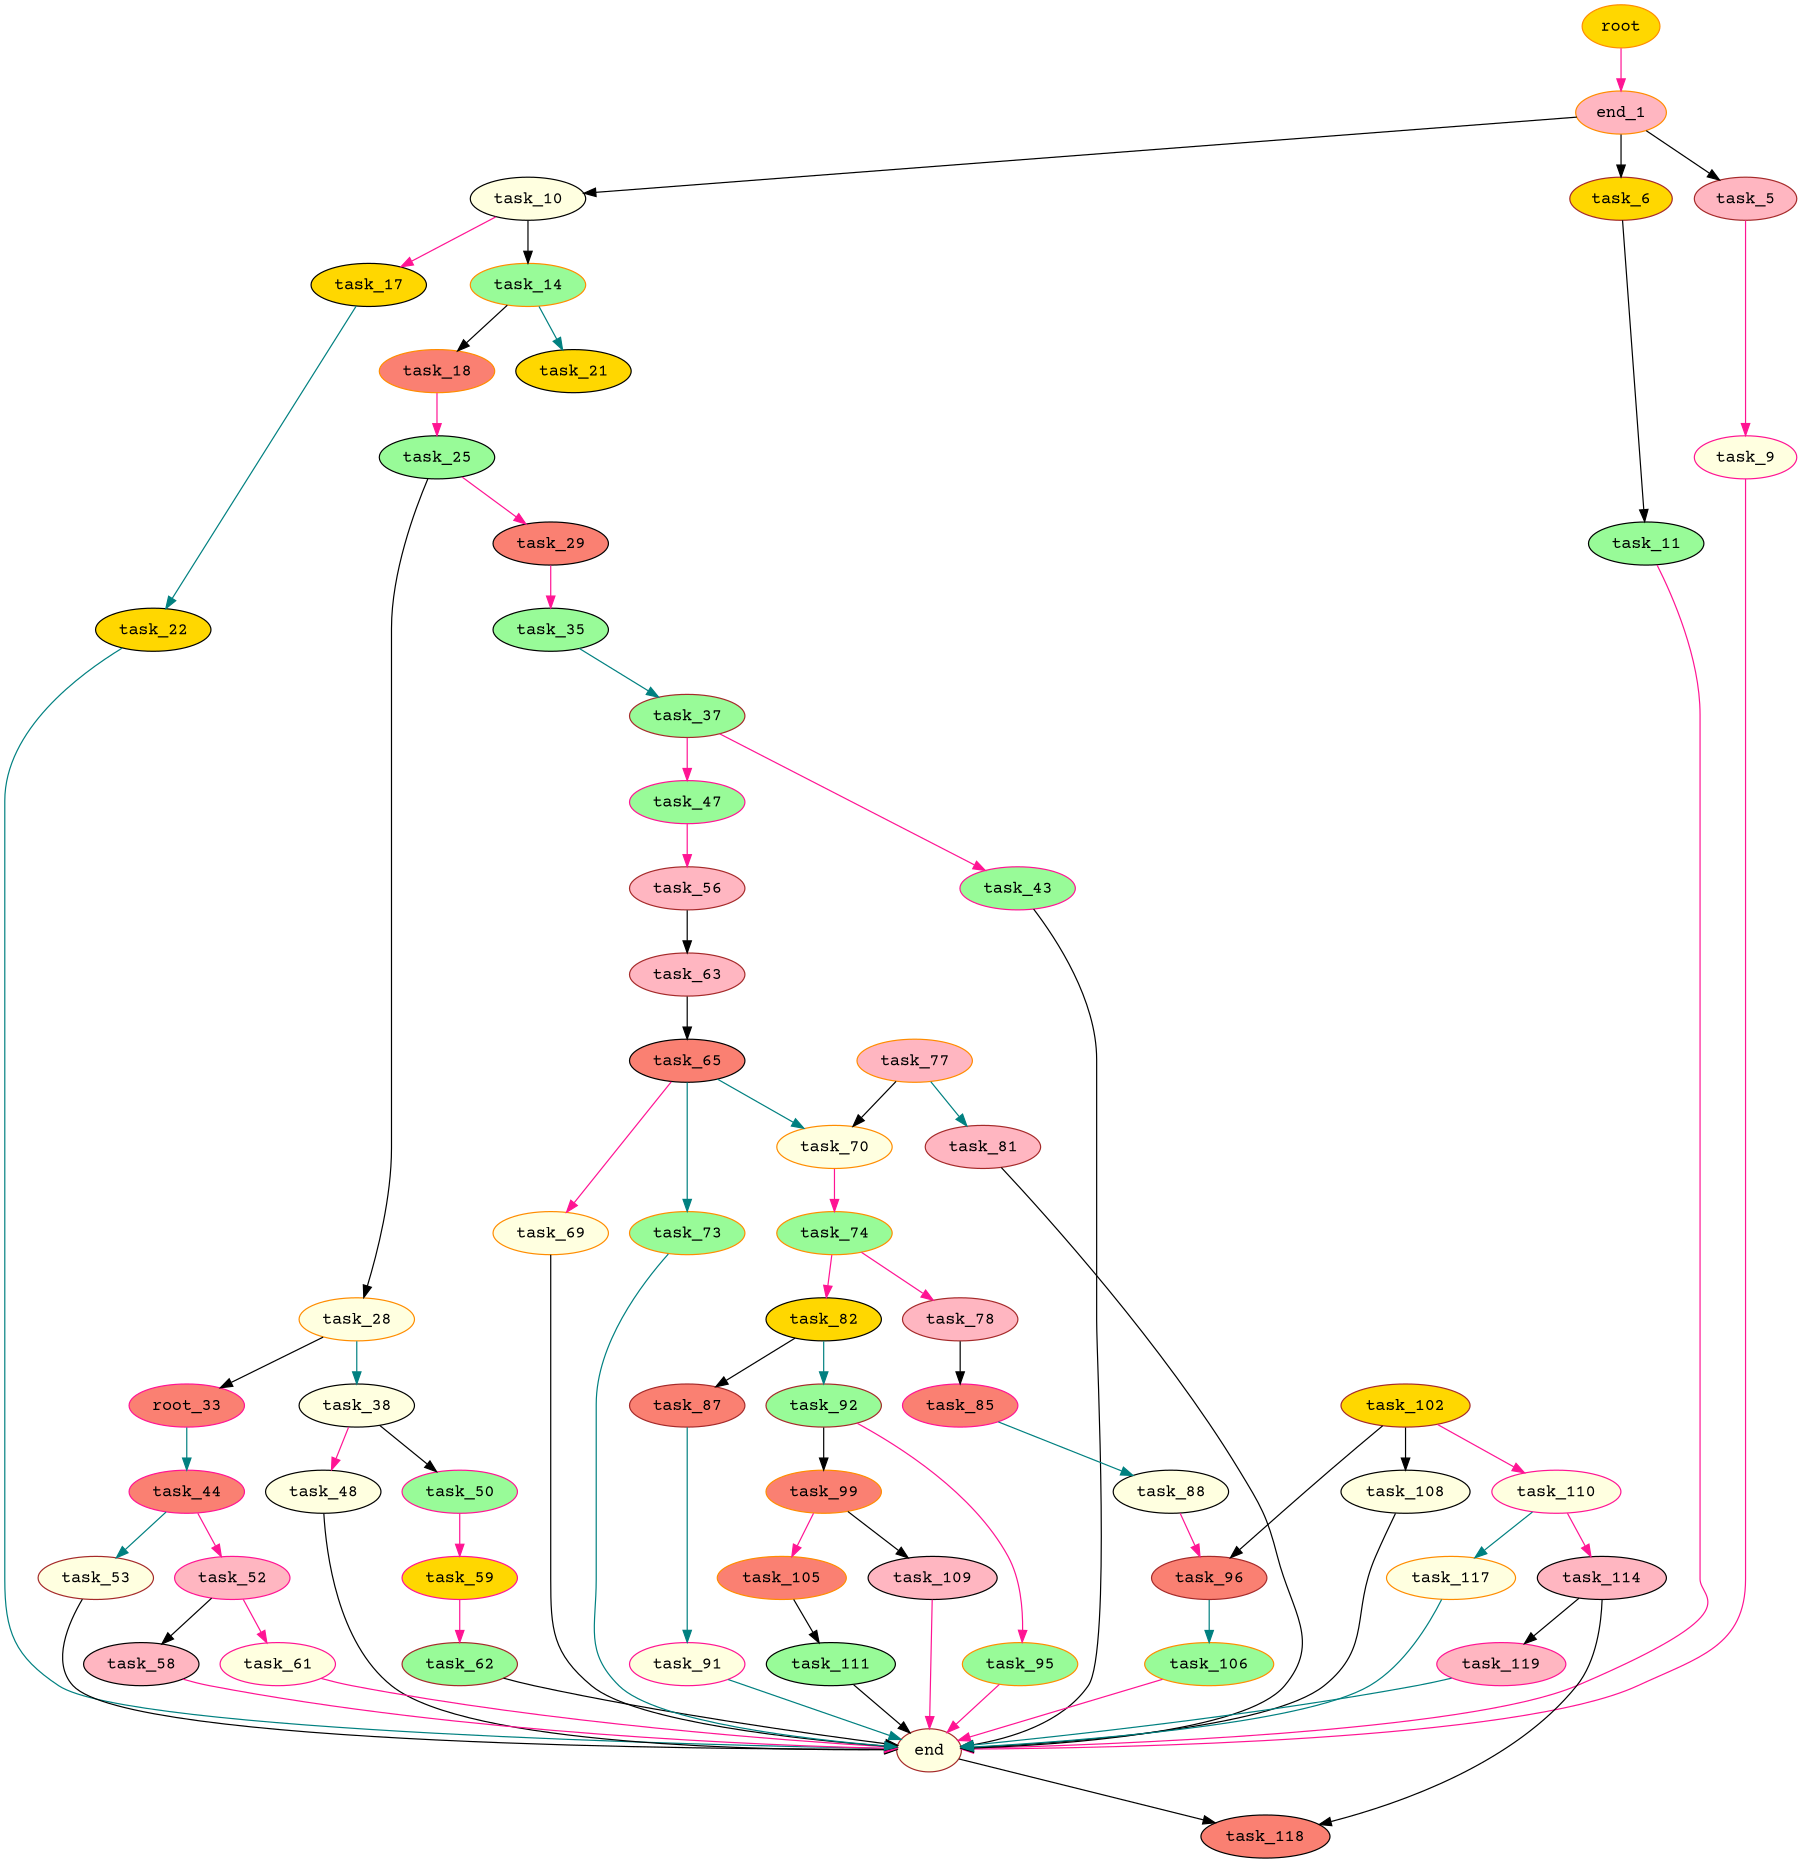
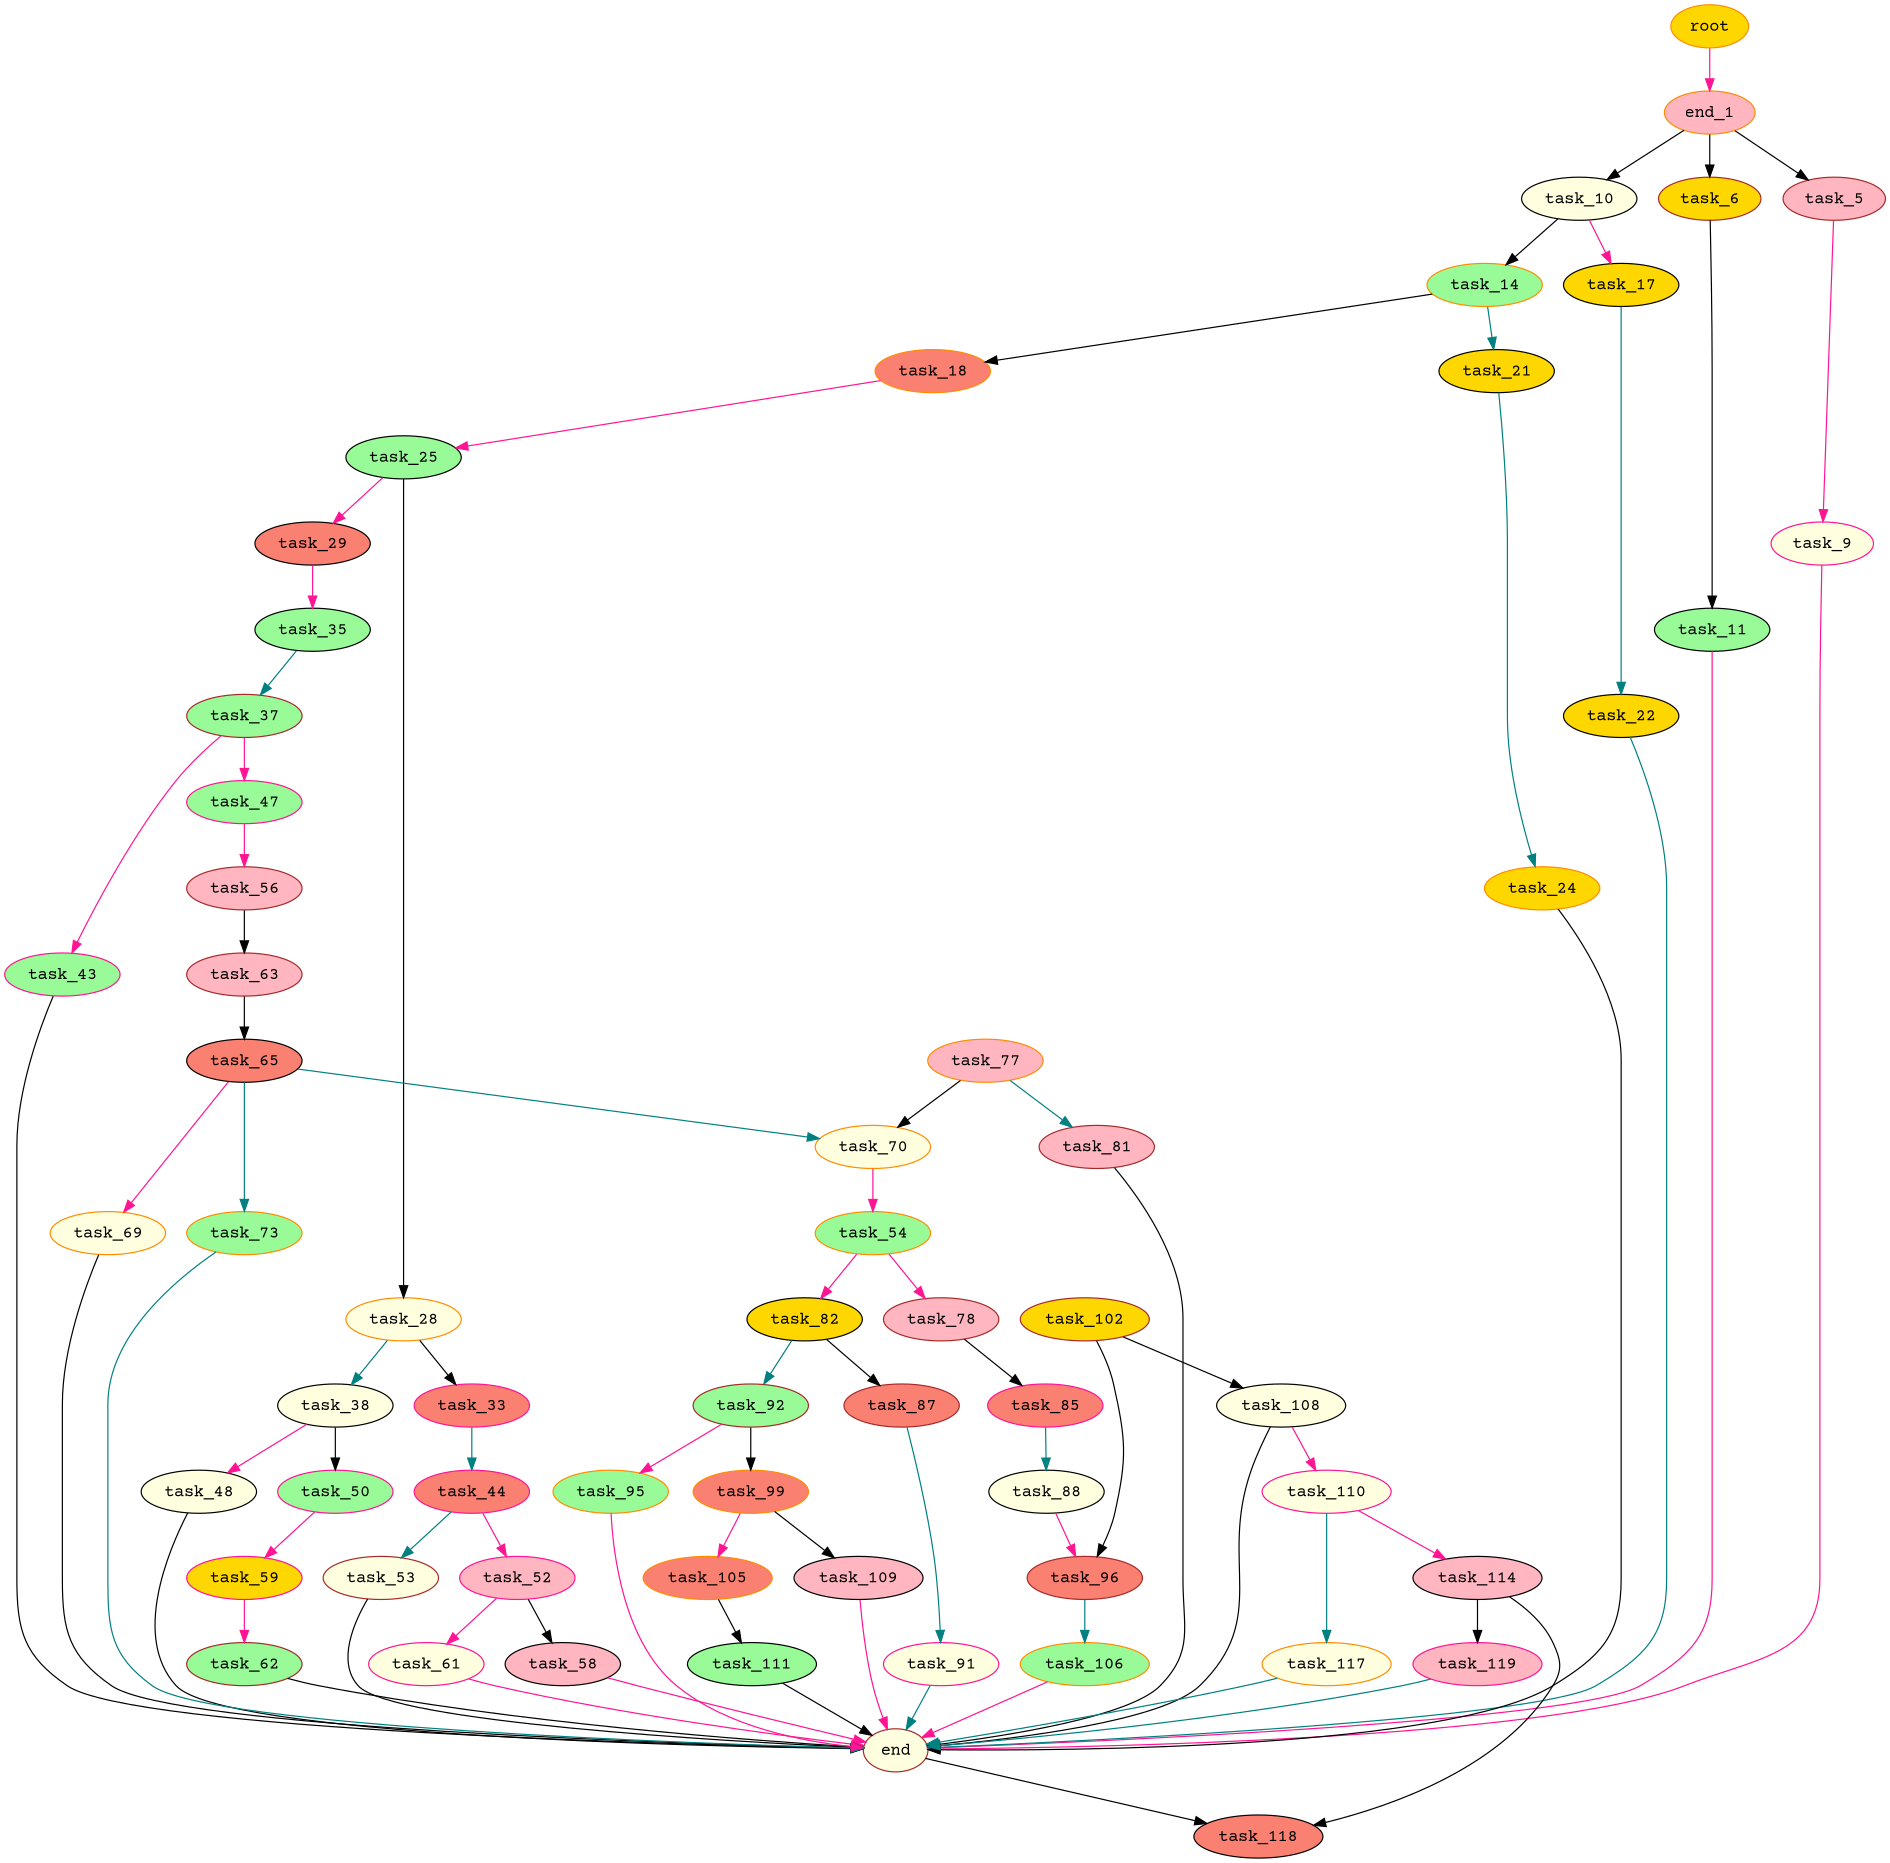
none -> (1542, 888)
(834, 1233) -> (873, 1233)
(187, 1406) -> (472, 1406)
(1476, 1446) -> (1301, 1443)
